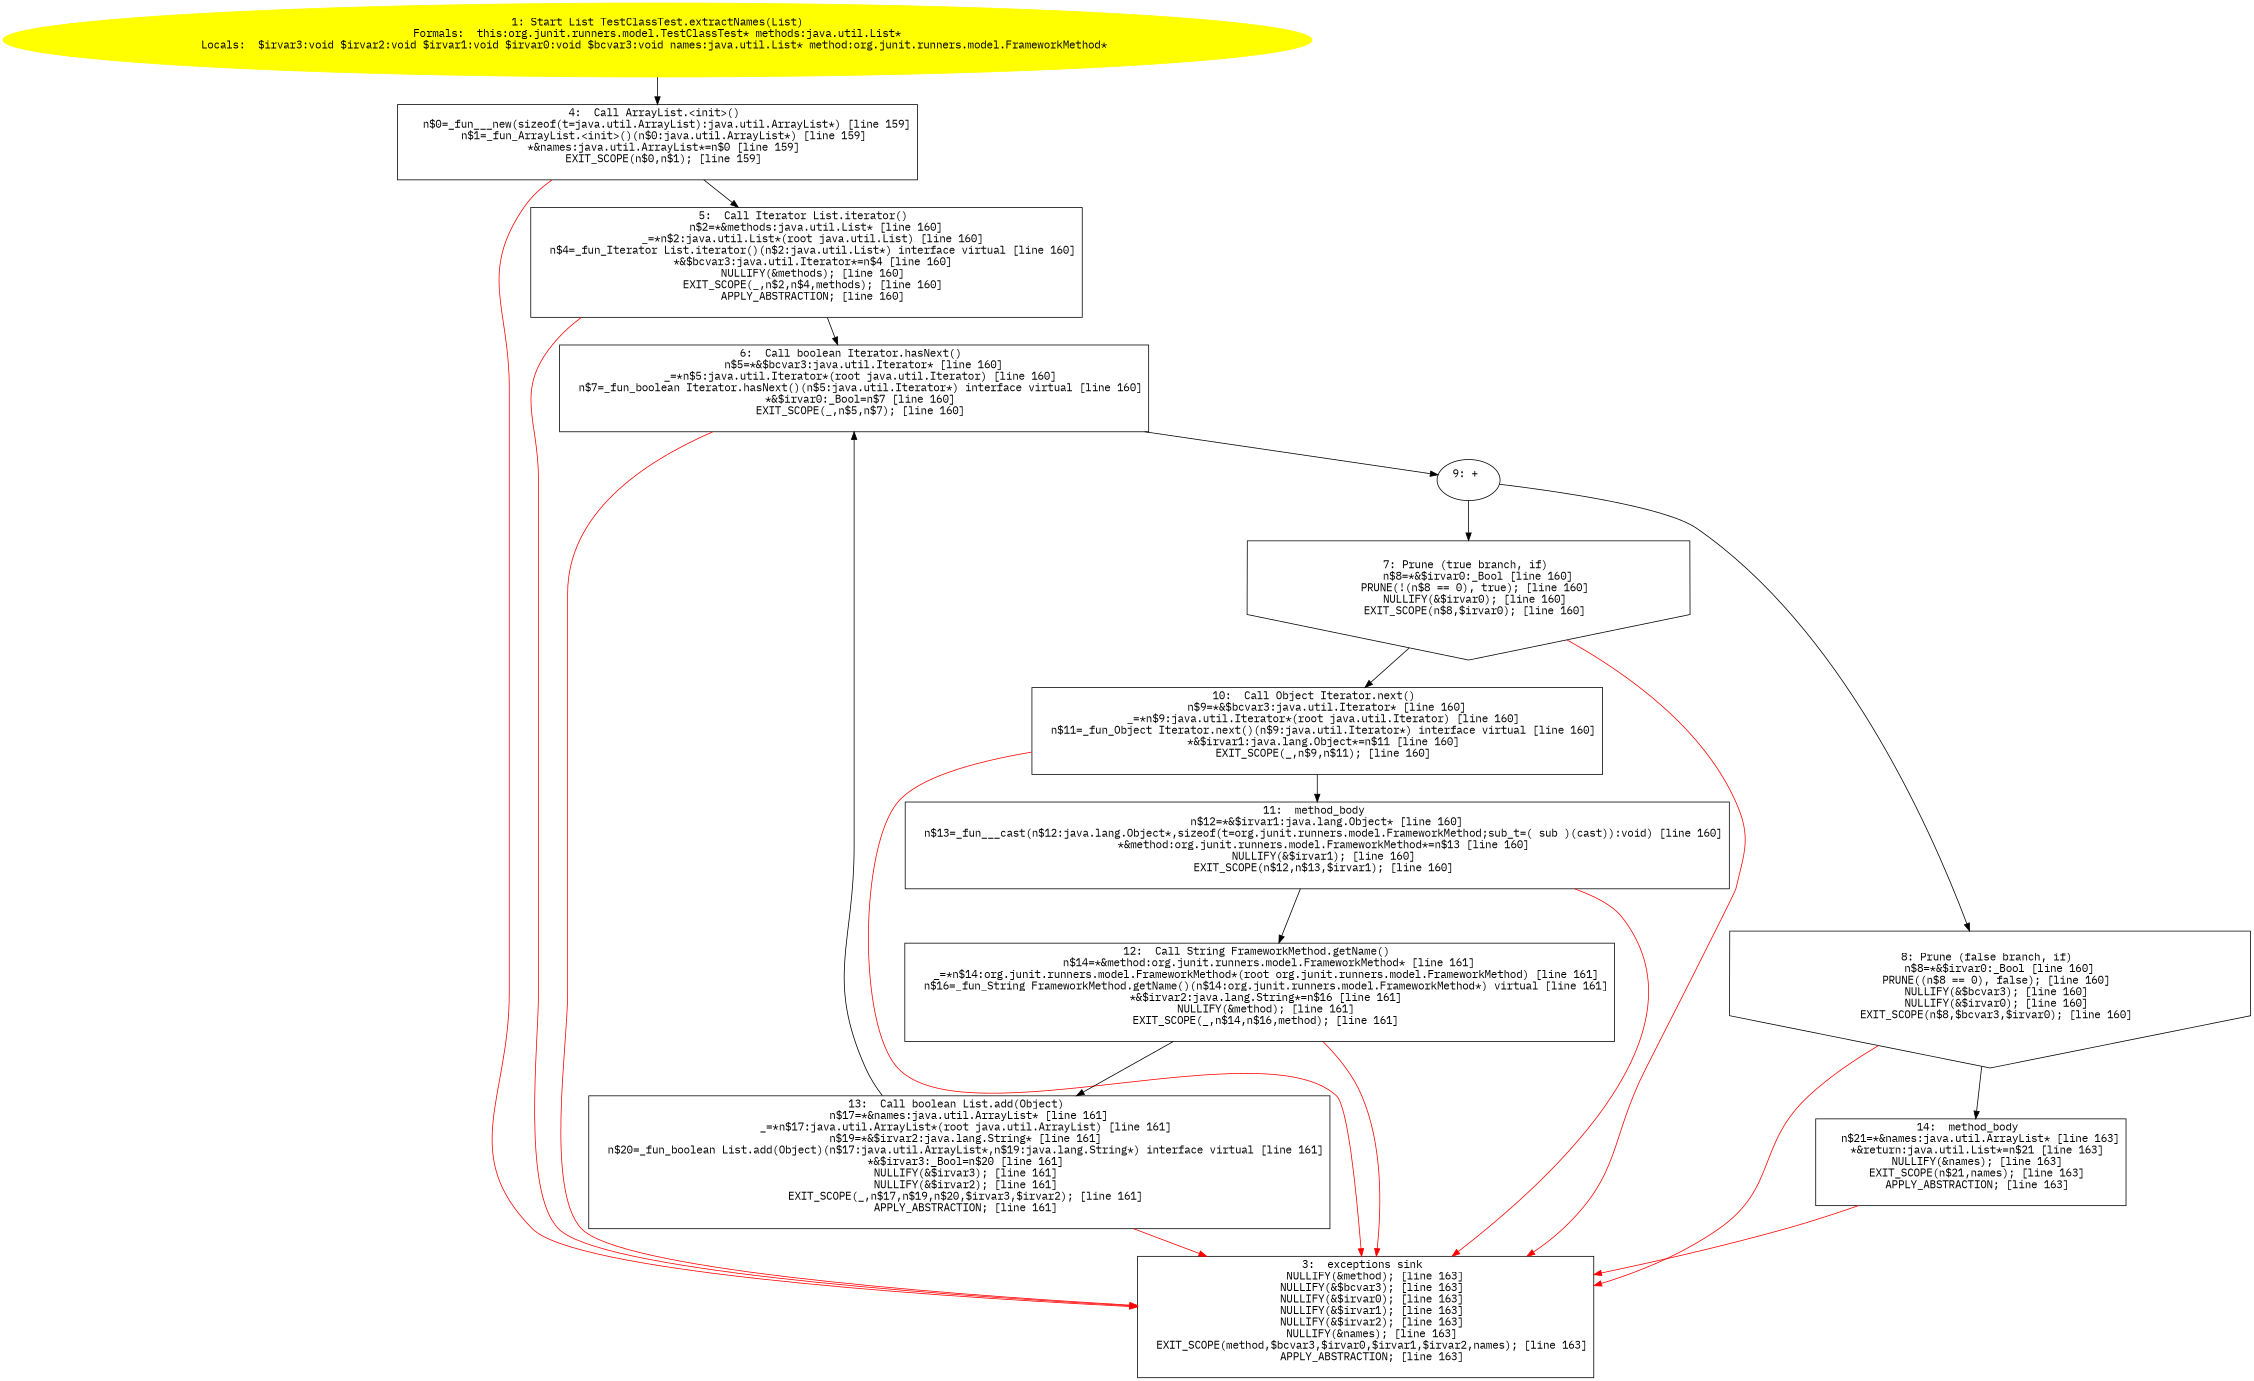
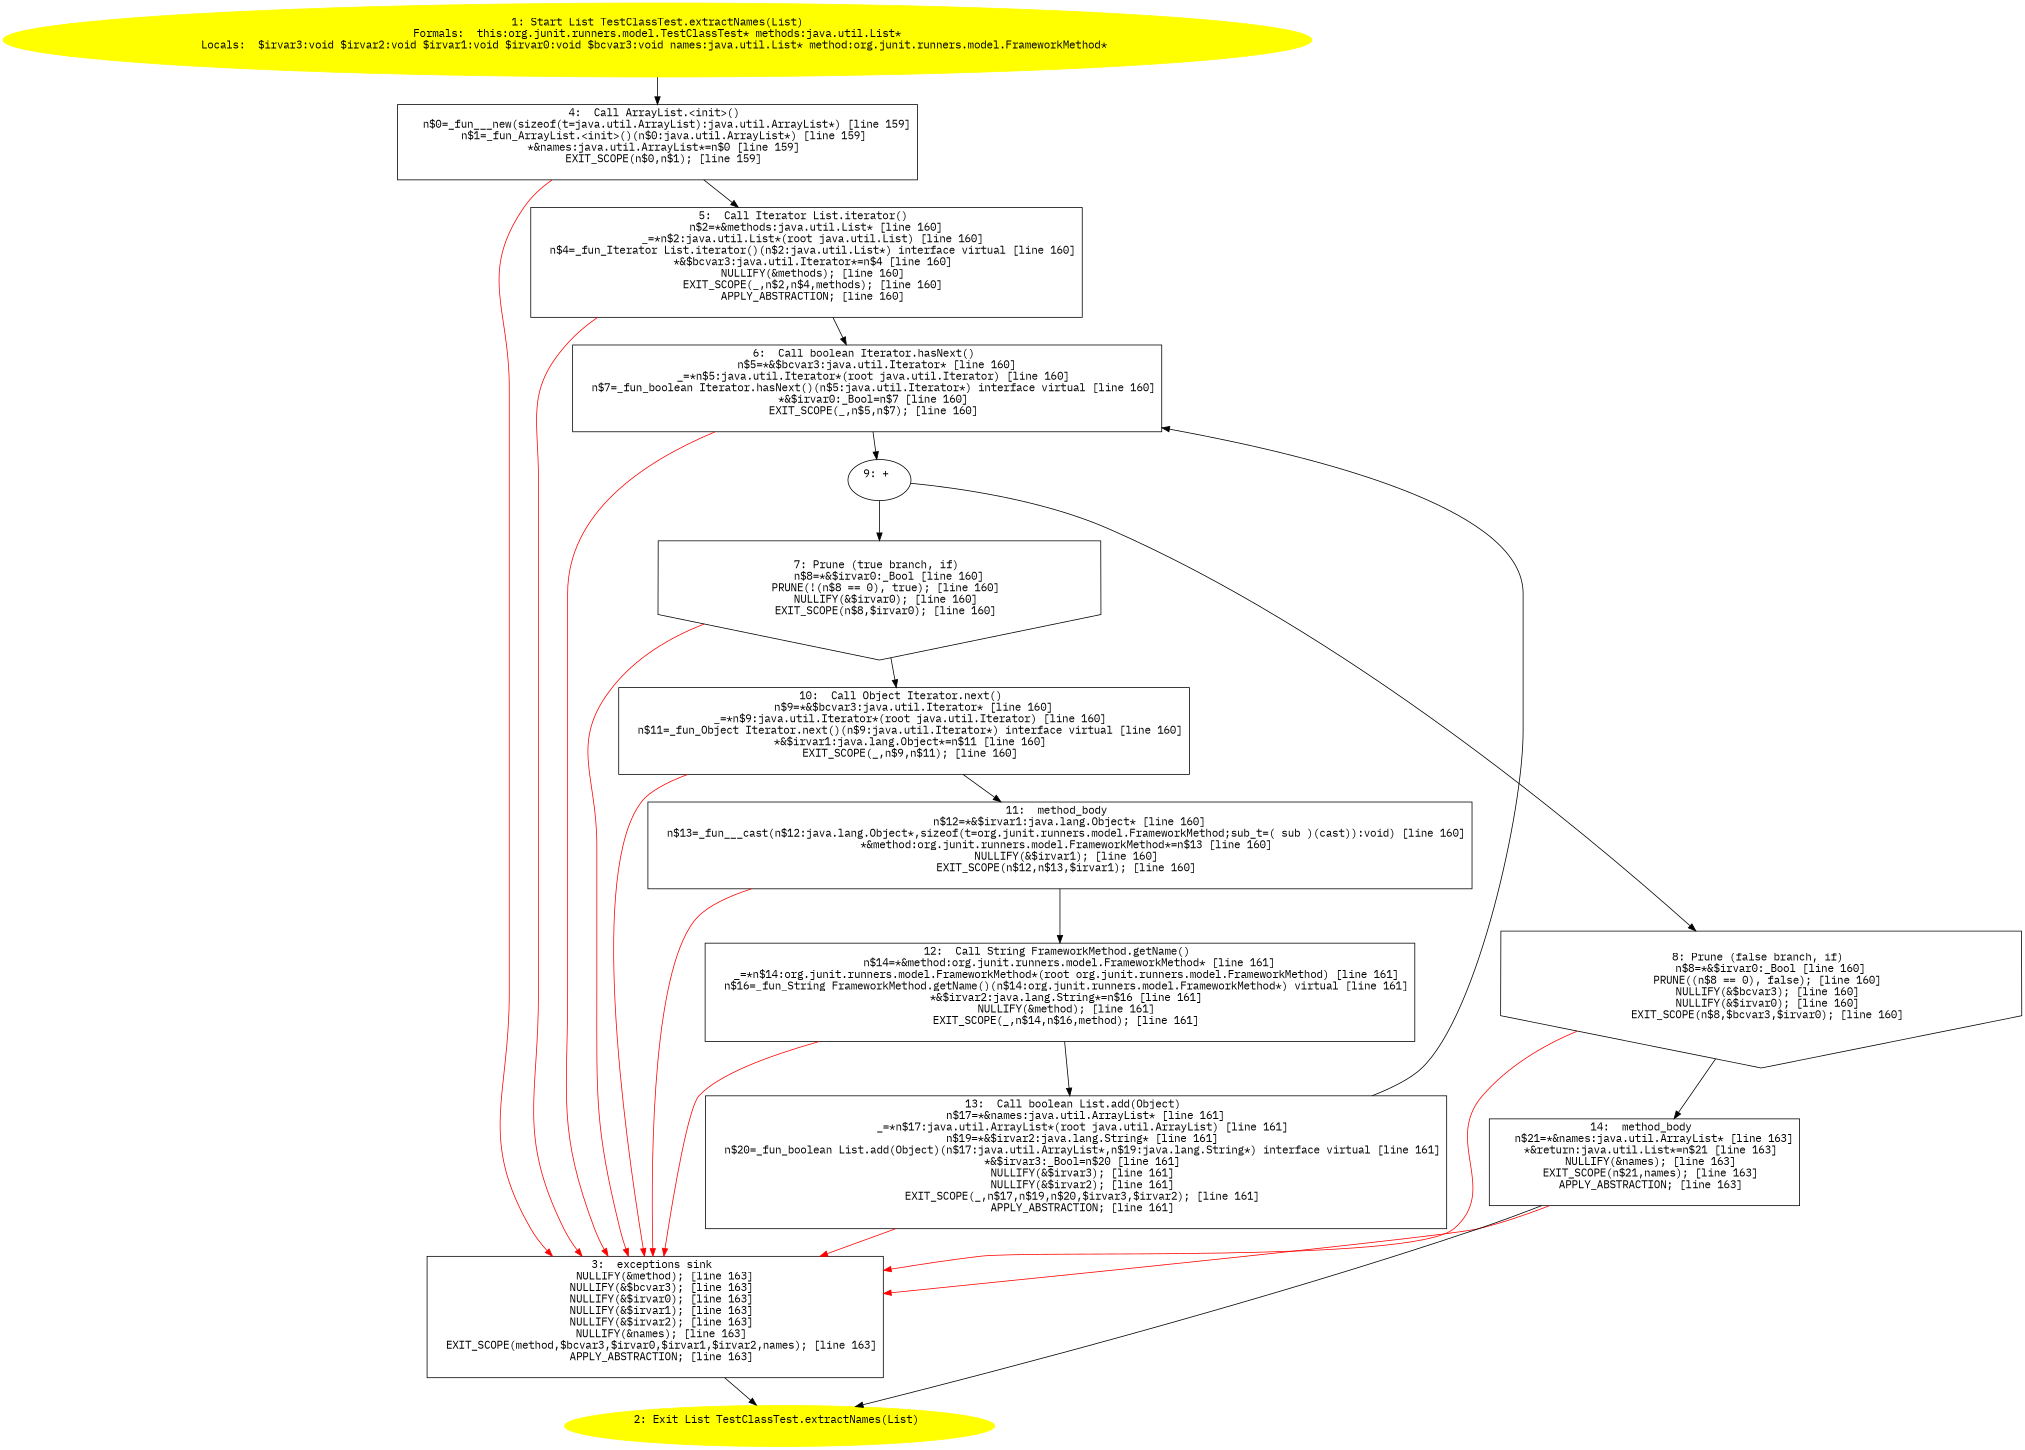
none -> (780, 1426)
